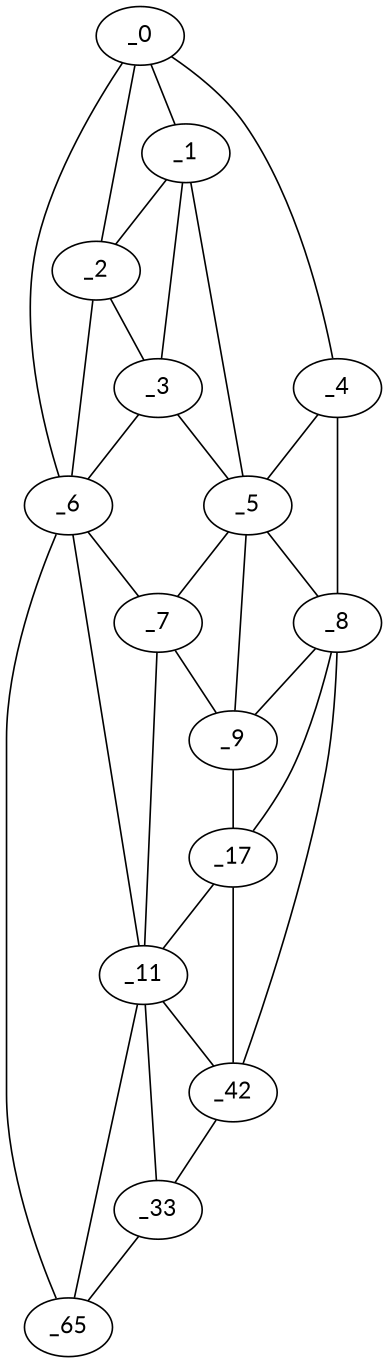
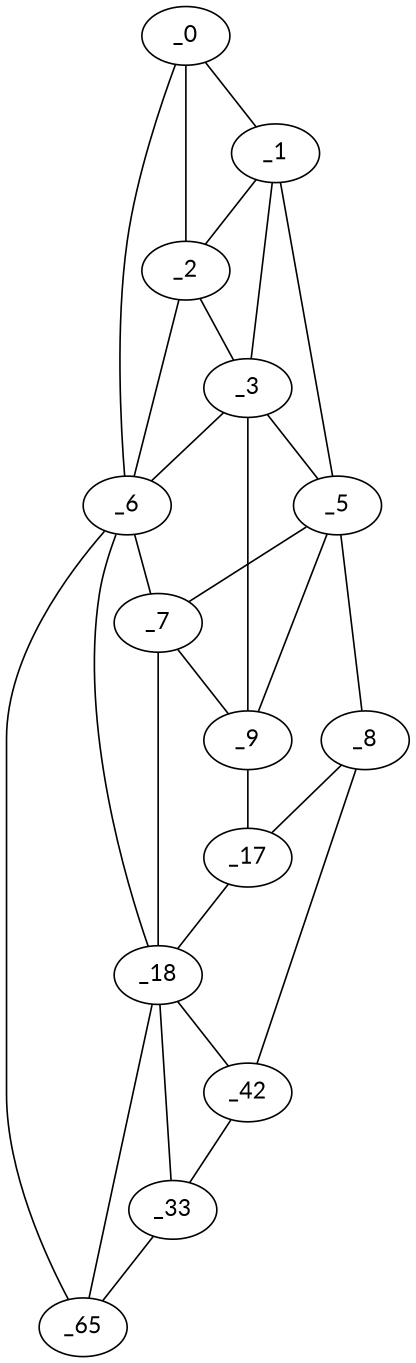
(338, 388) -> none
(285, 682) -> (248, 549)
(143, 975) -> (158, 975)
(233, 975) -> none
